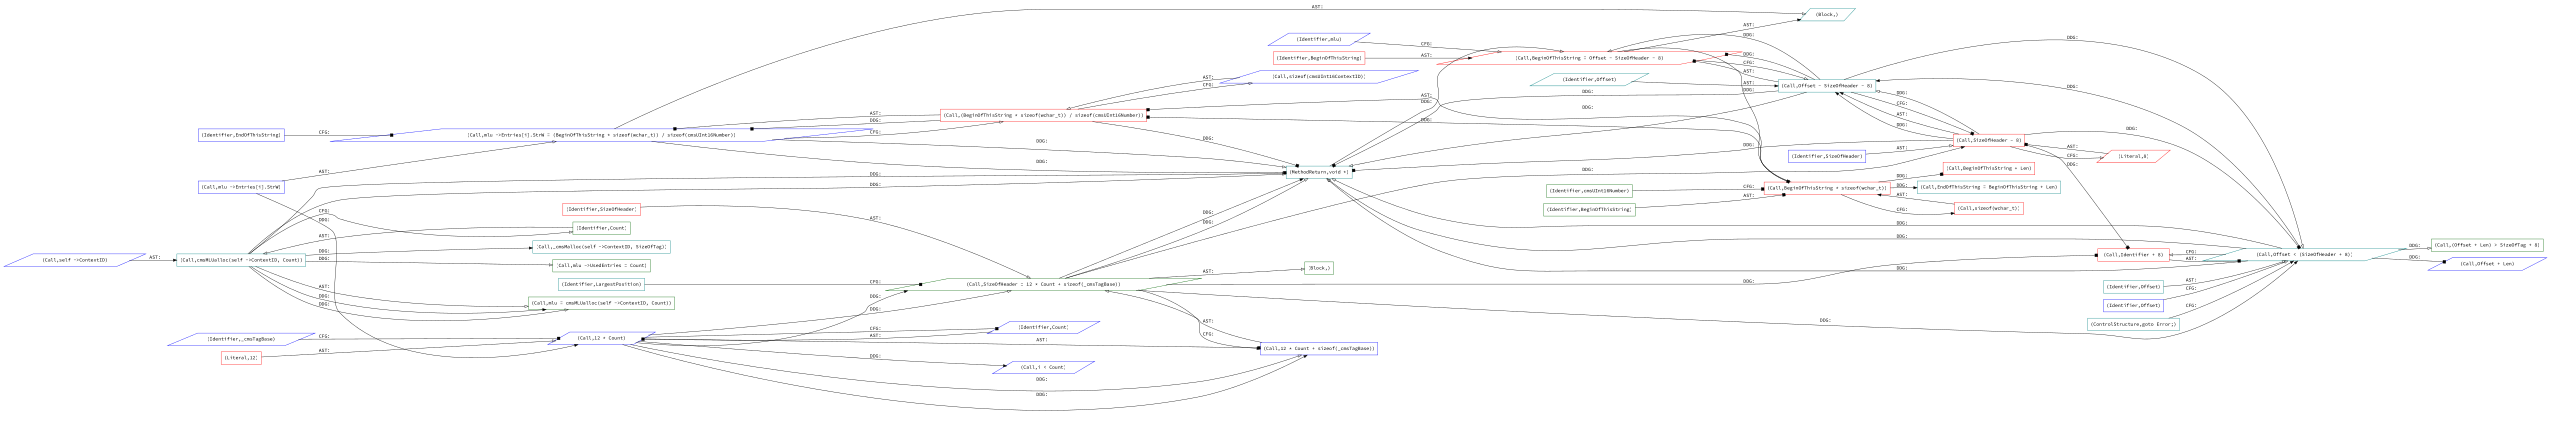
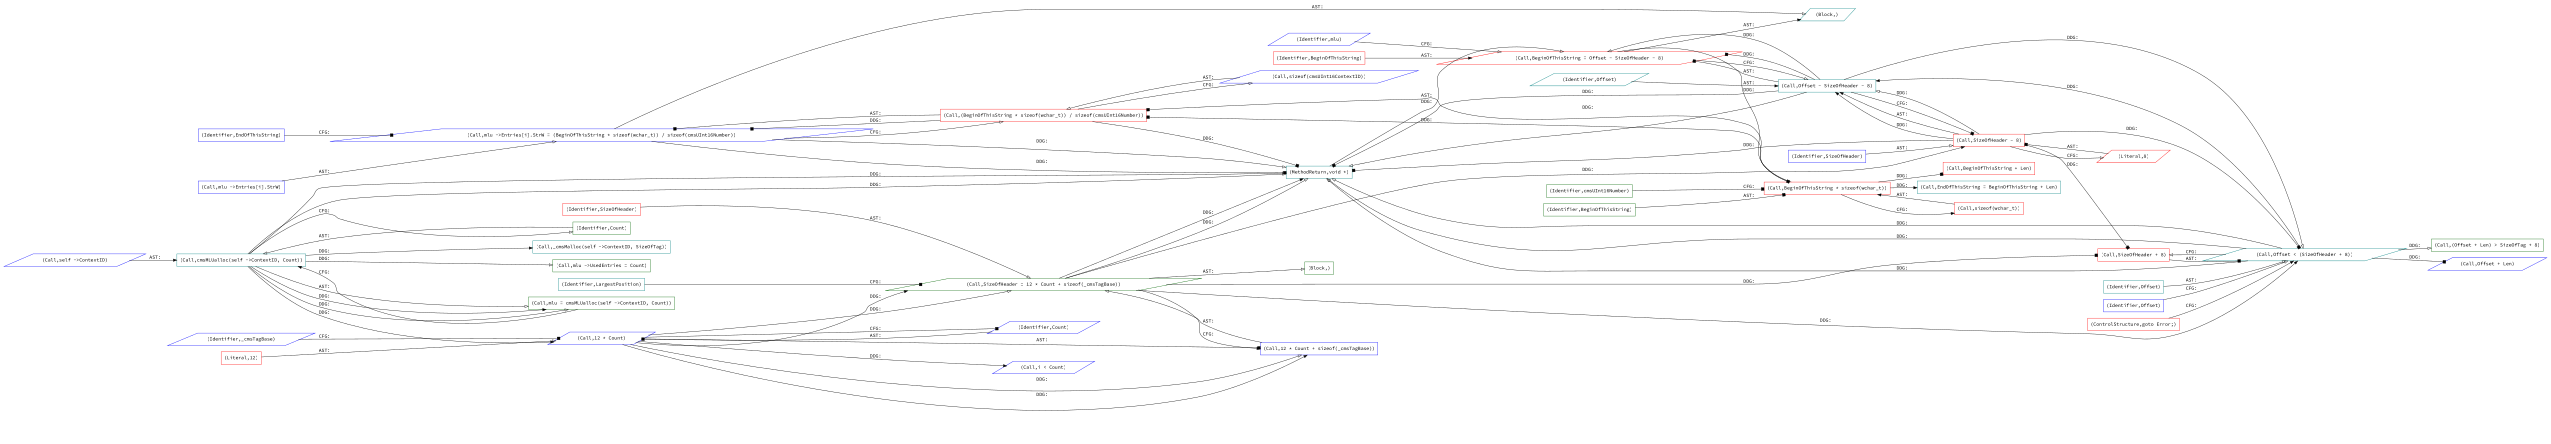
(2134, 255) -> (2134, 255)
none -> (454, 323)
(2134, 324) -> (2134, 324)
(371, 336) -> (390, 333)
